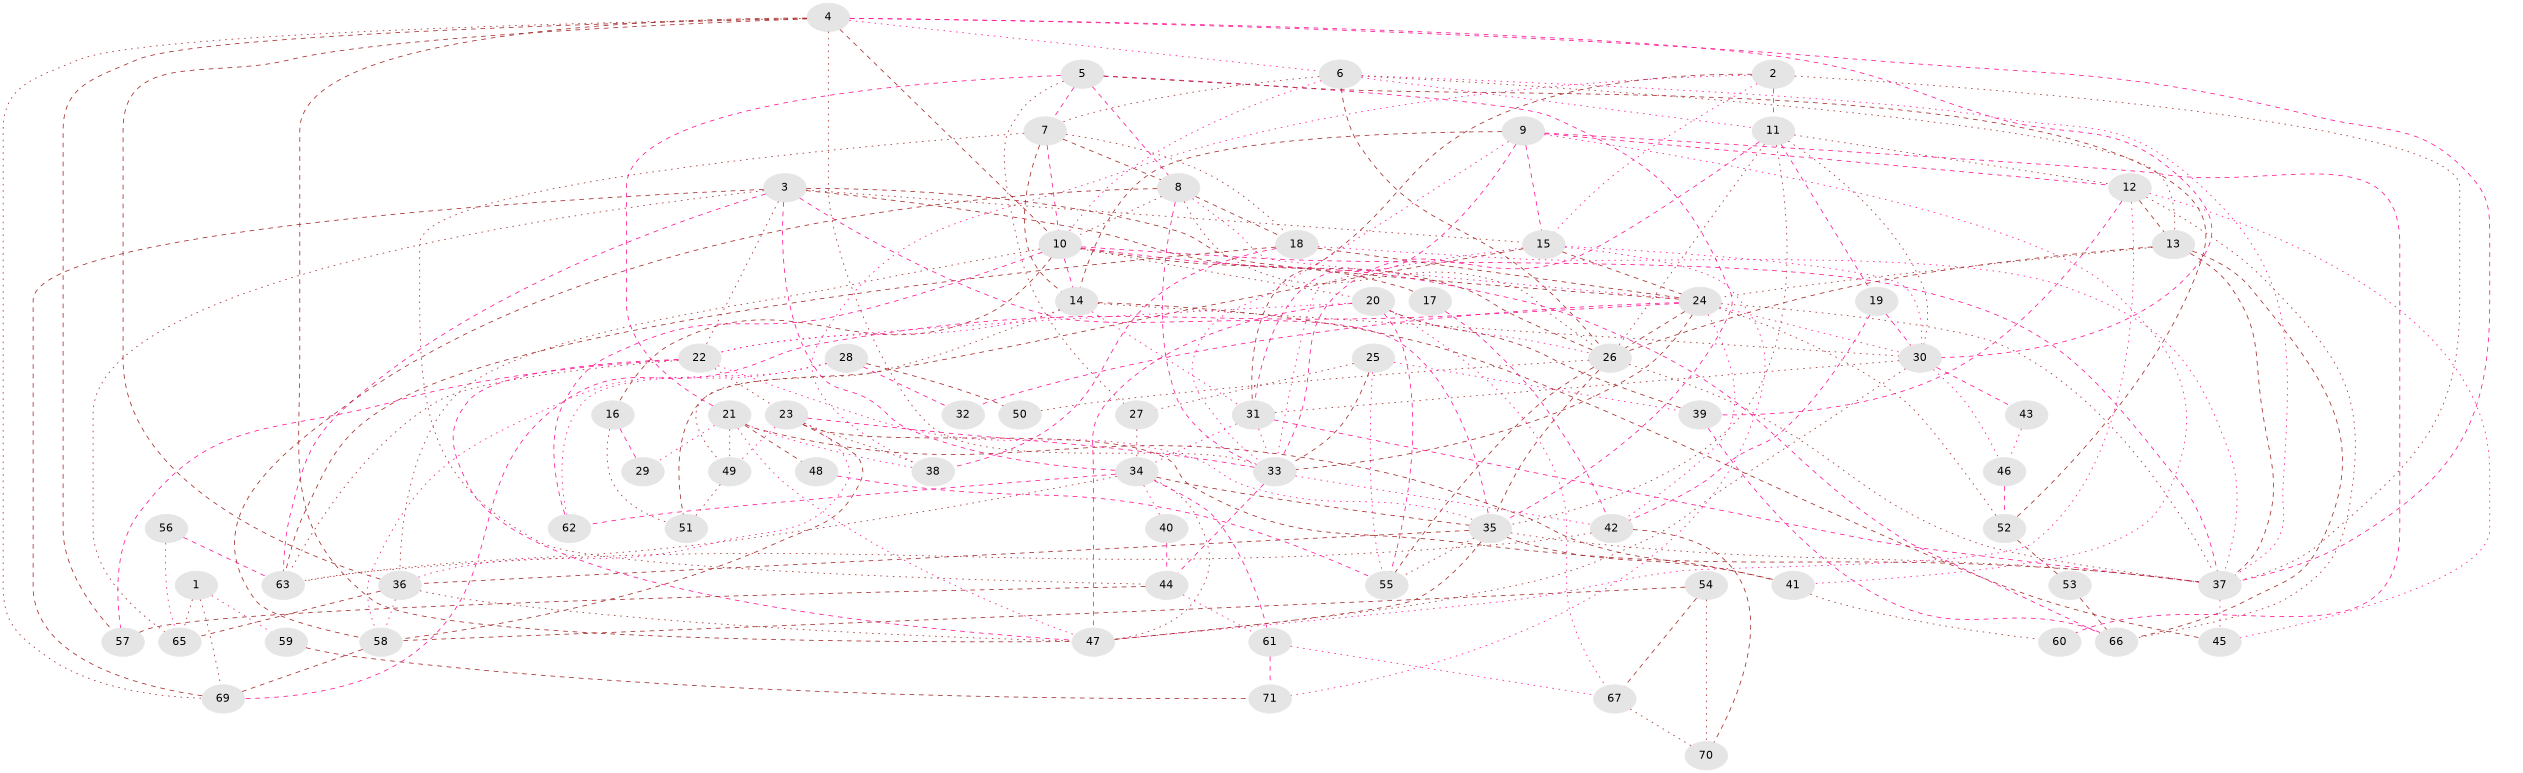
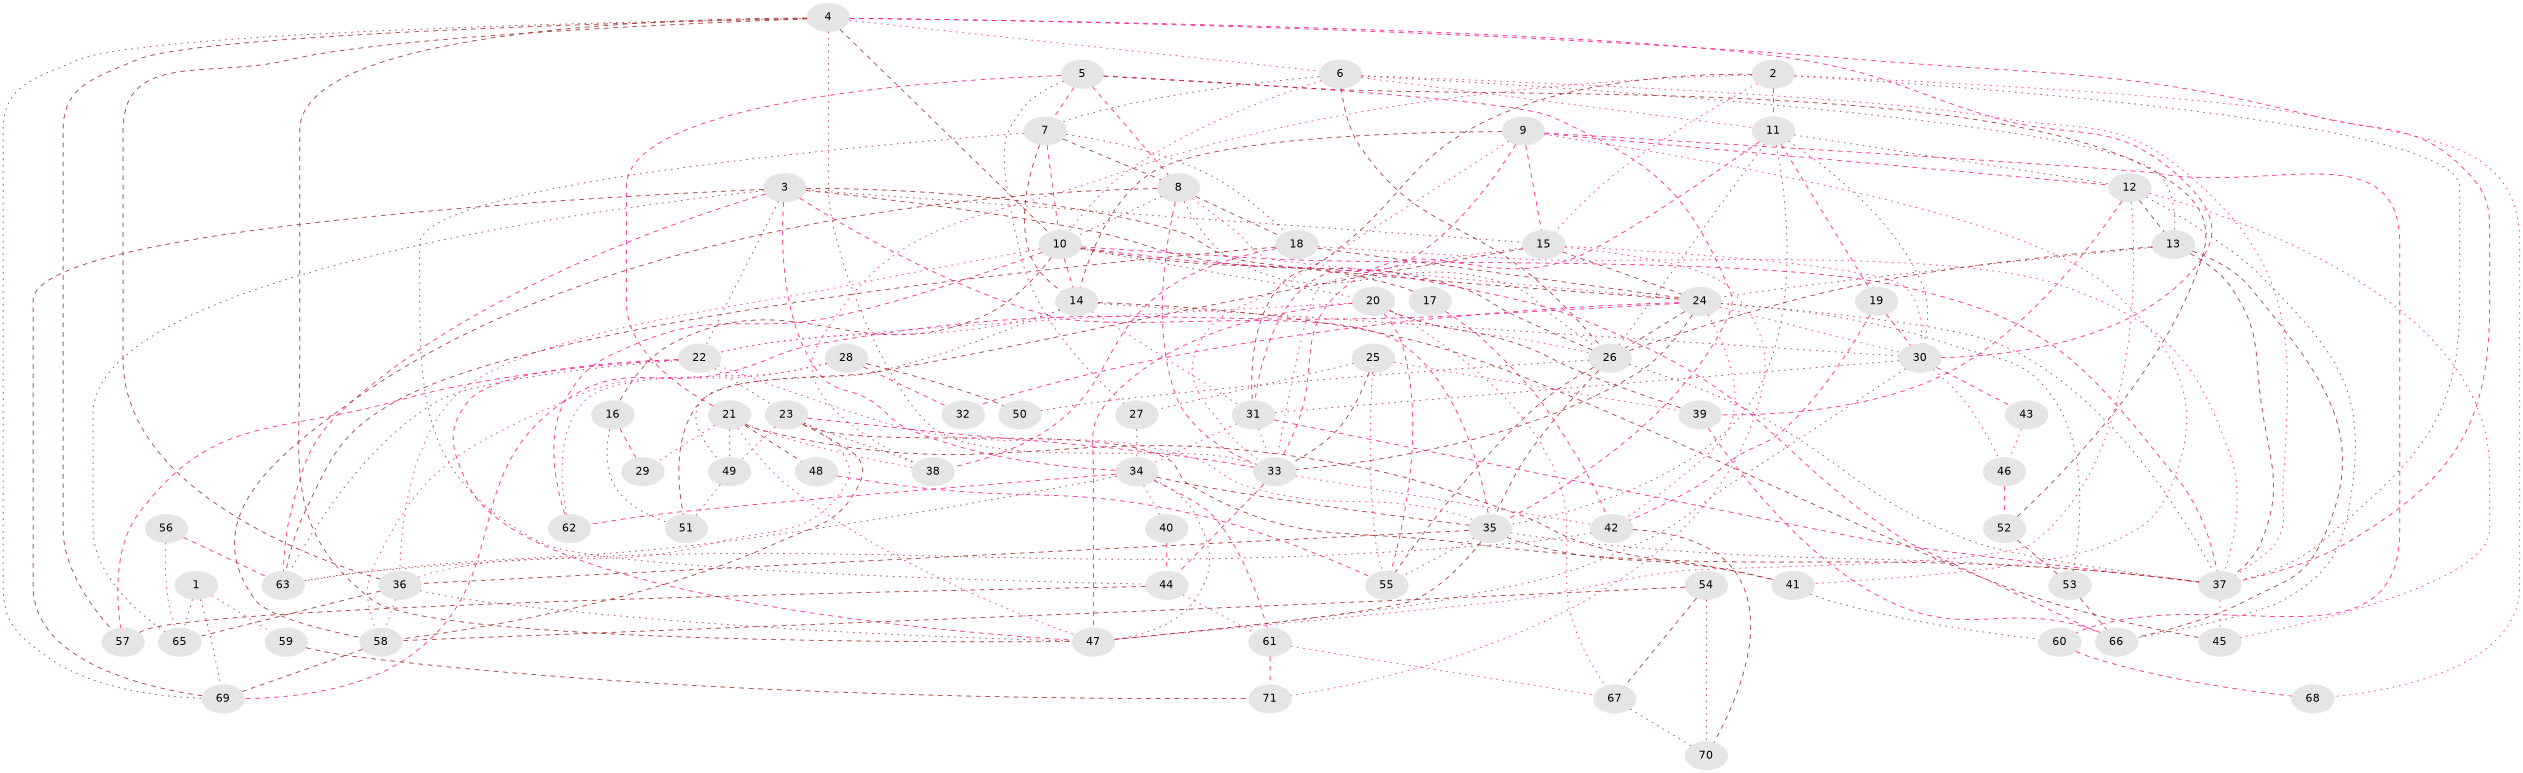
(649, 322) -> (649, 322)
(1872, 378) -> (1968, 350)
none -> (2313, 699)
